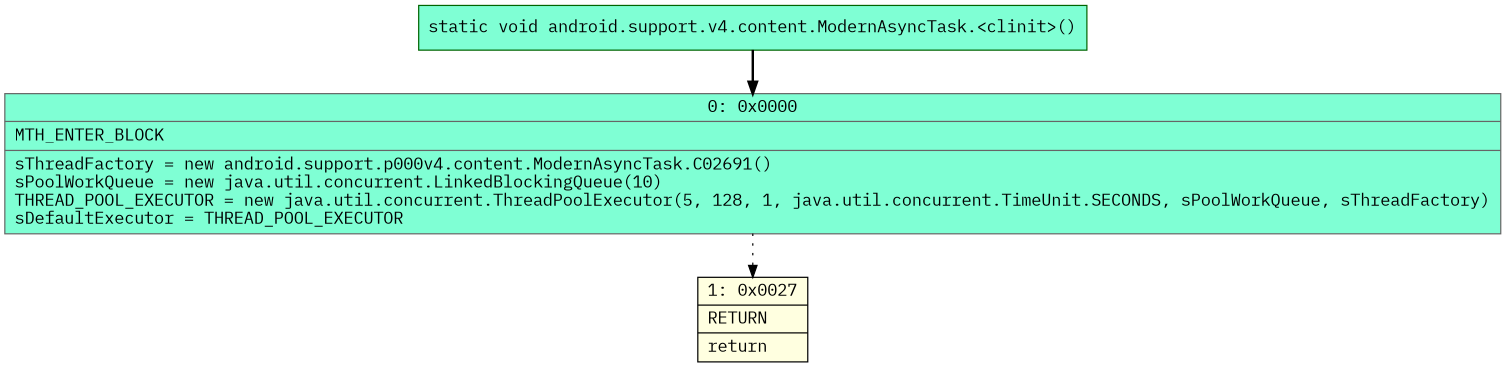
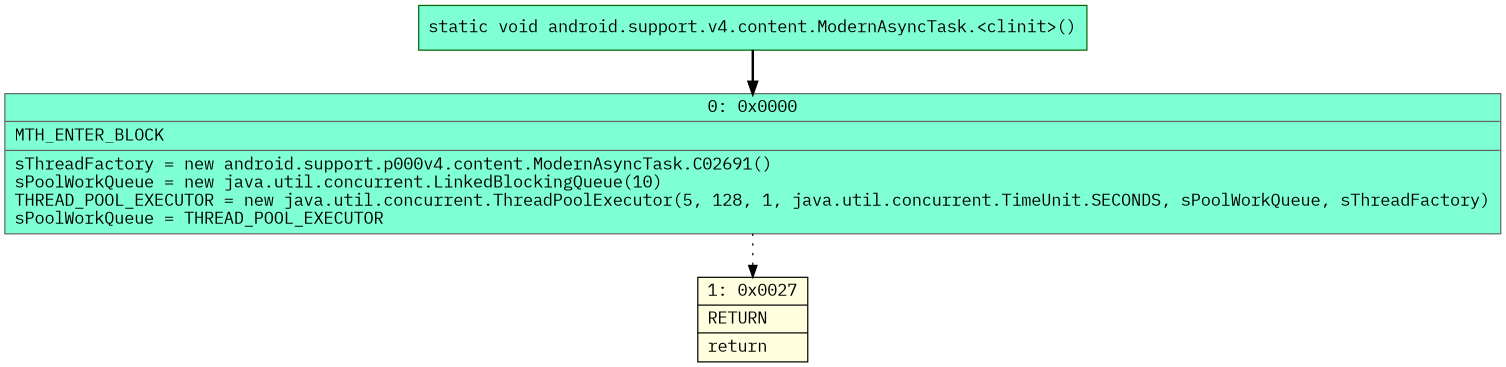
(209, 219) -> (199, 219)
